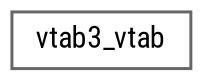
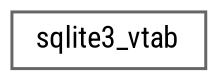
(101, 40) -> (109, 40)
